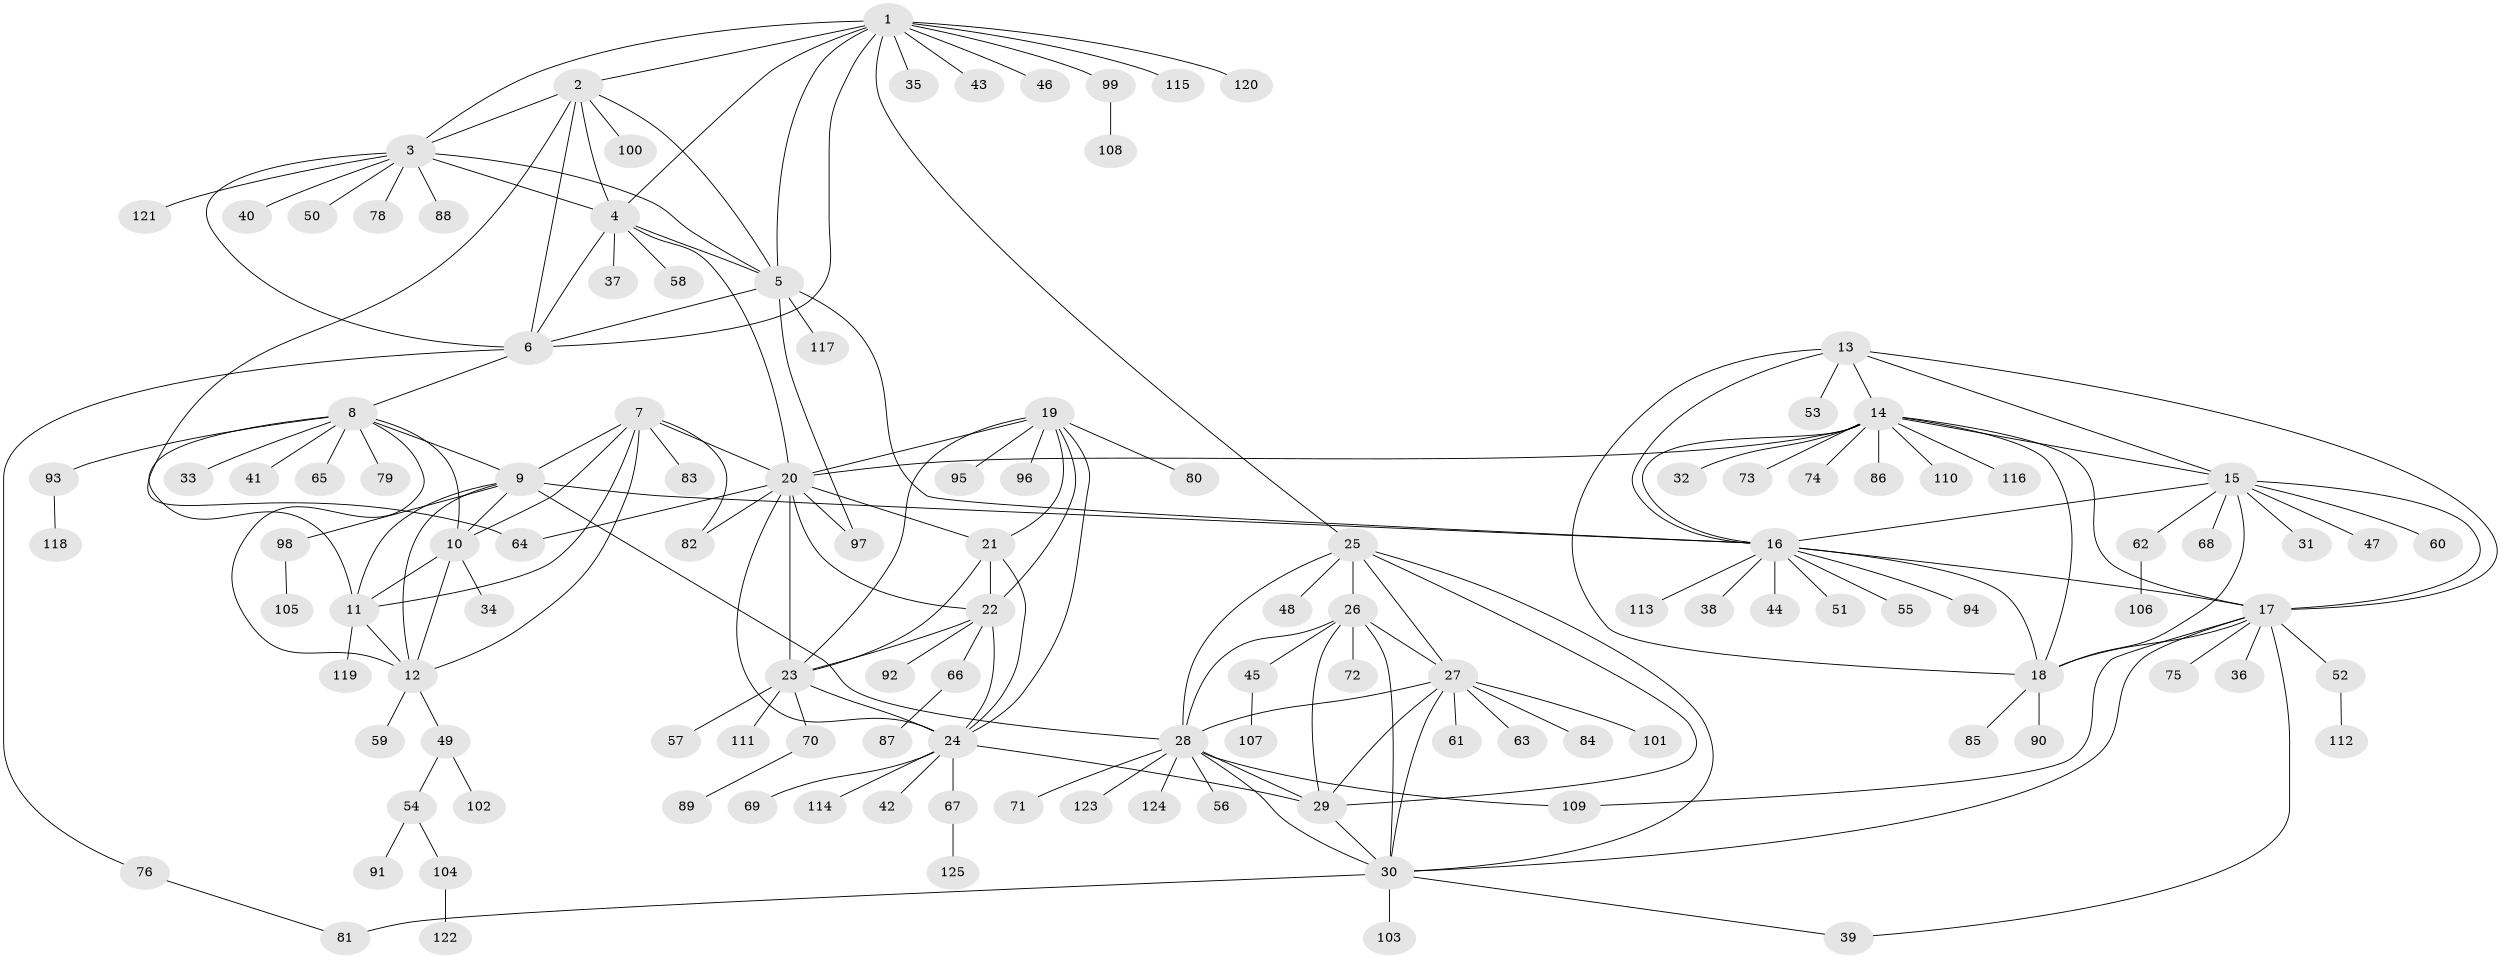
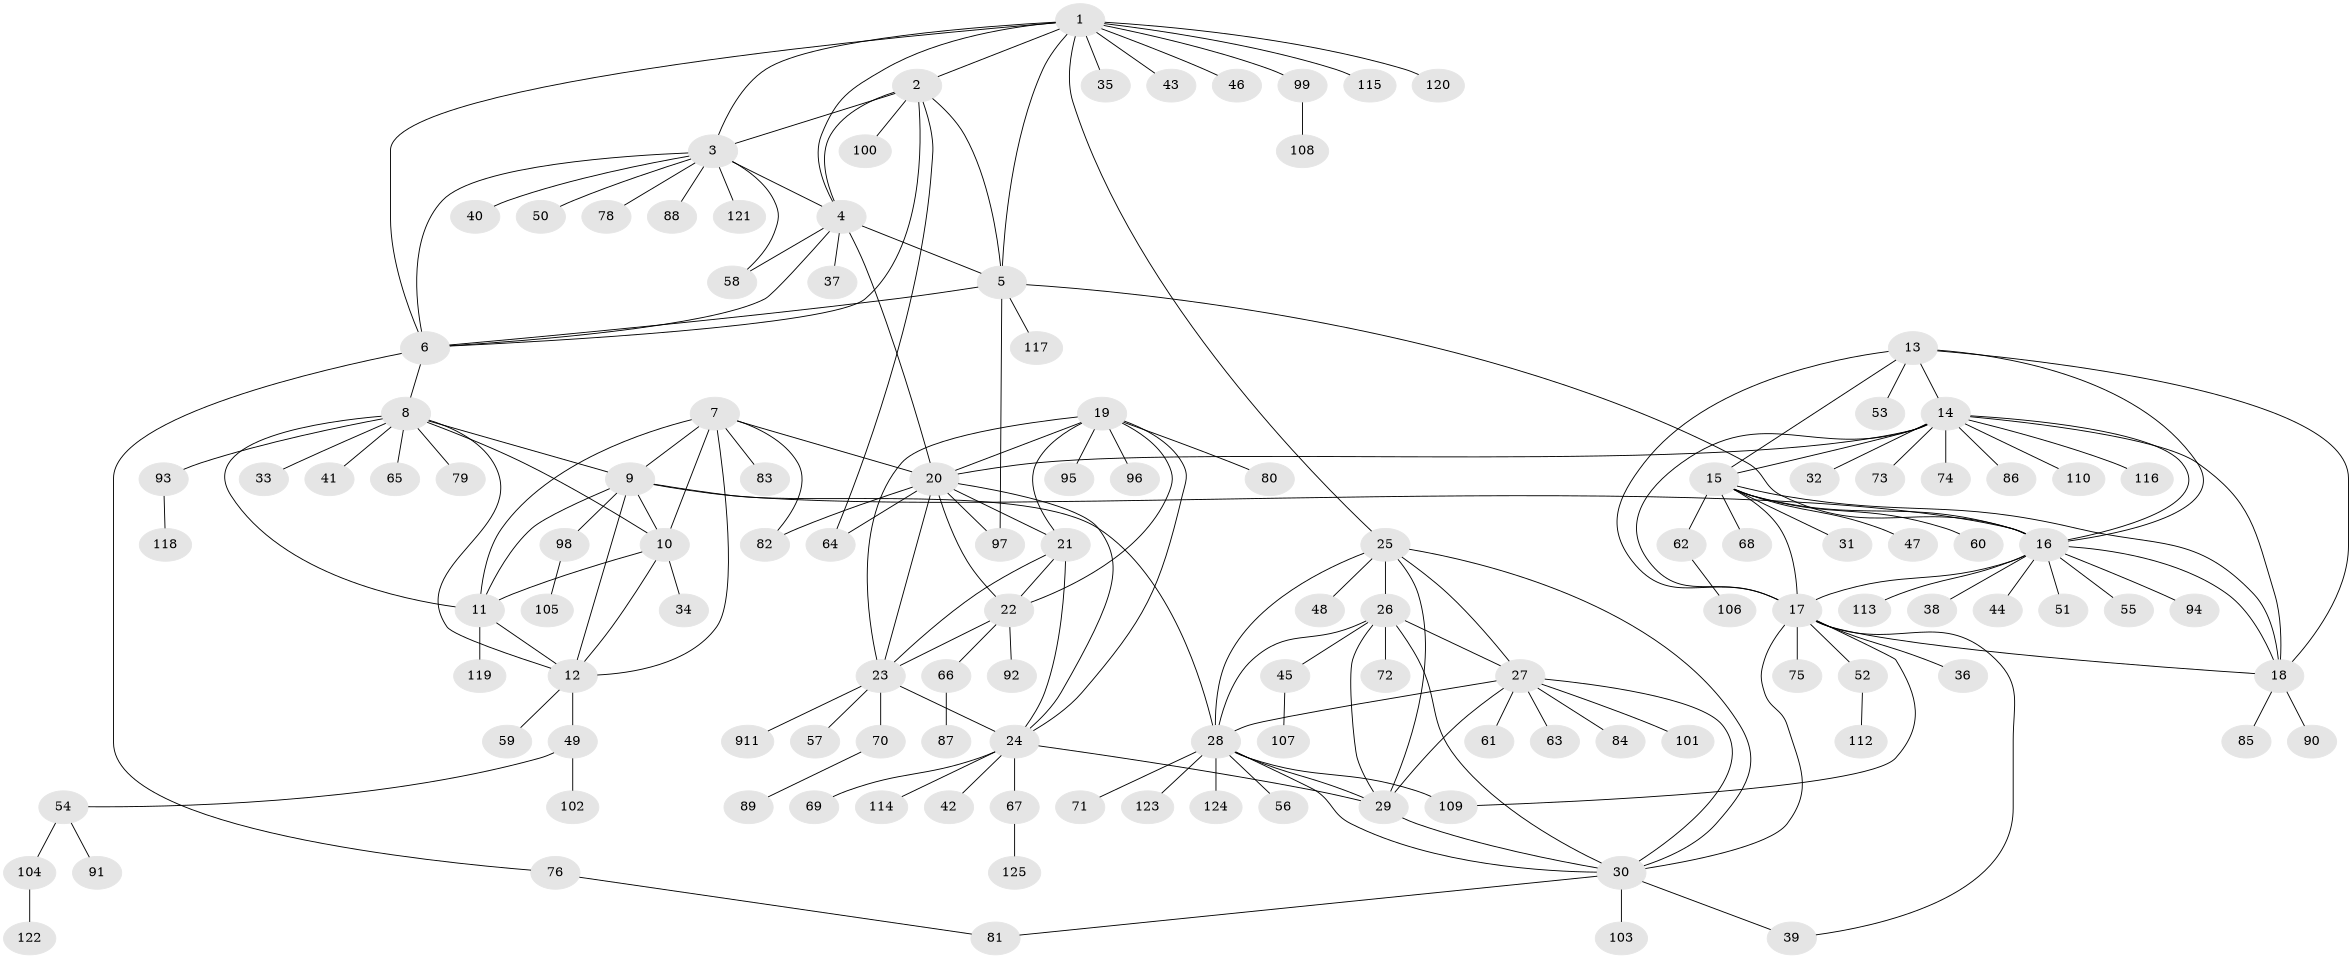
(616, 189) -> (778, 211)
(992, 681) -> none
(743, 742) -> (748, 742)
